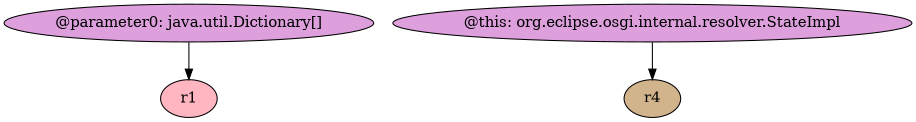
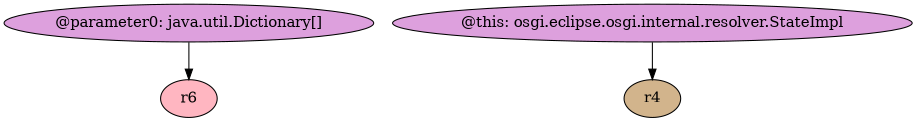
(652, 23) -> (652, 23)
(189, 99) -> (189, 99)
